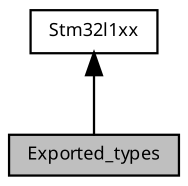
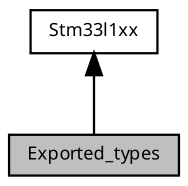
(94, 32) -> (94, 32)
